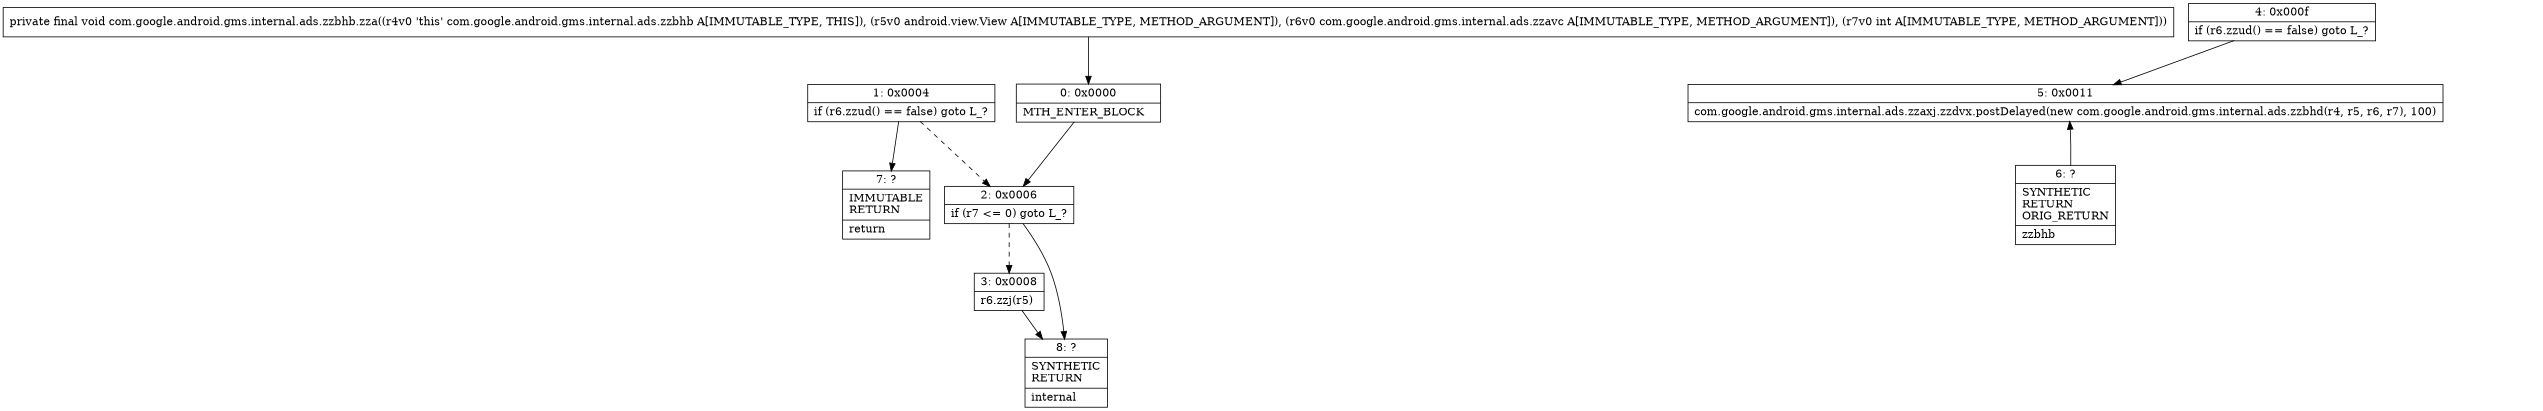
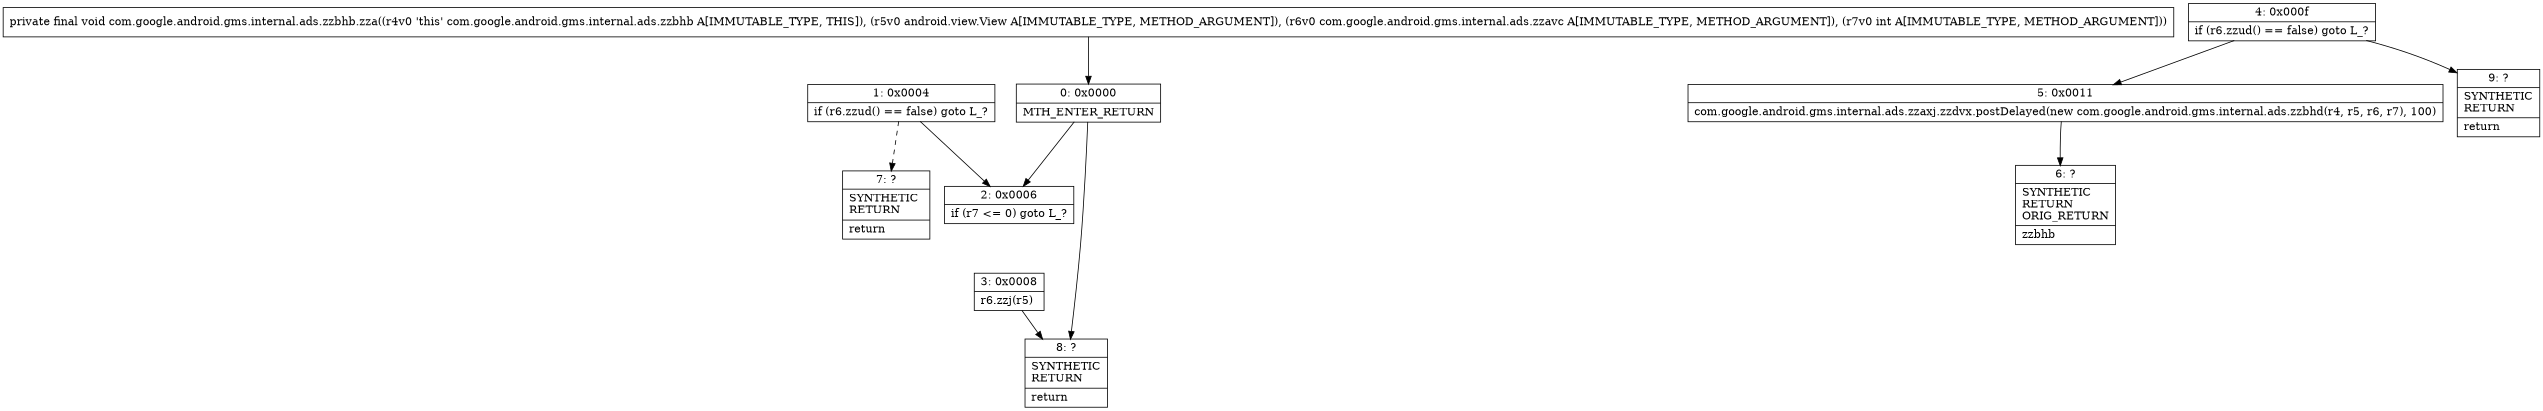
none -> (2499, 103)
(1084, 112) -> (1088, 112)
(896, 142) -> (896, 142)
(2071, 148) -> (2060, 140)
(952, 151) -> (952, 151)
(886, 198) -> (884, 198)
(1009, 244) -> none
(1052, 274) -> (1082, 227)
(1054, 397) -> (1050, 397)
